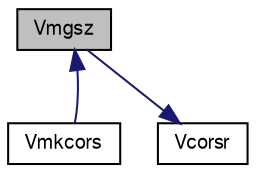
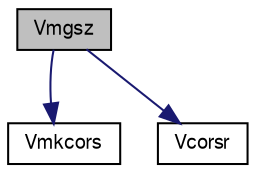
(78, 97) -> (51, 77)
